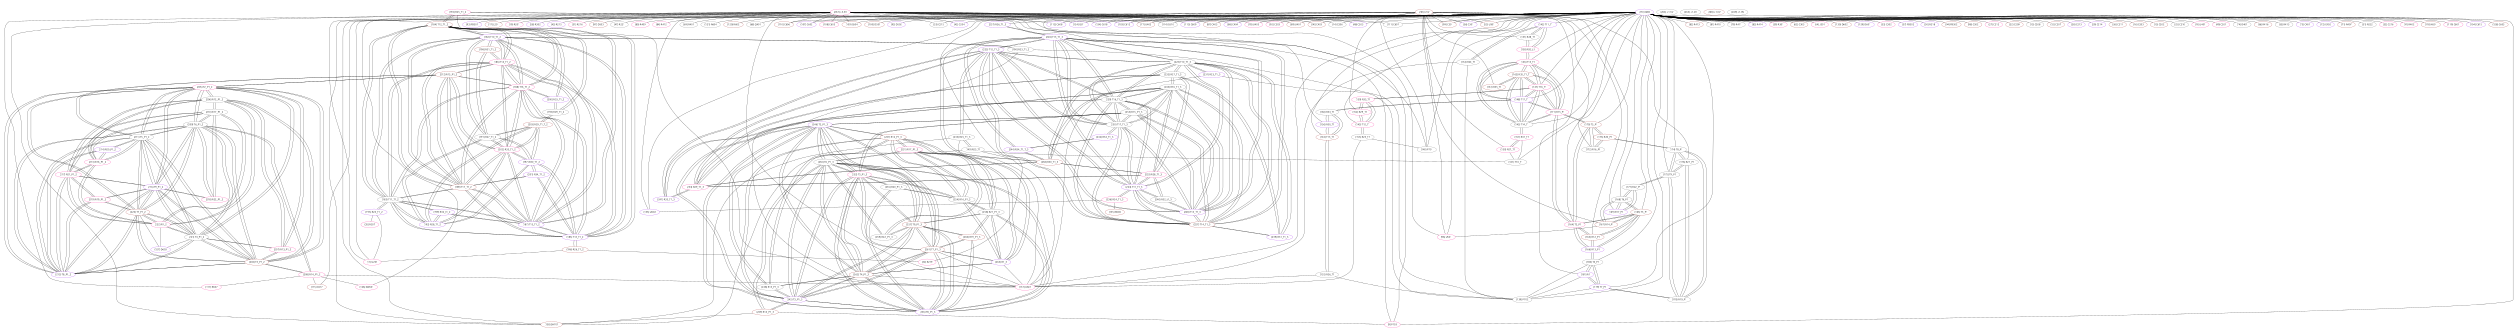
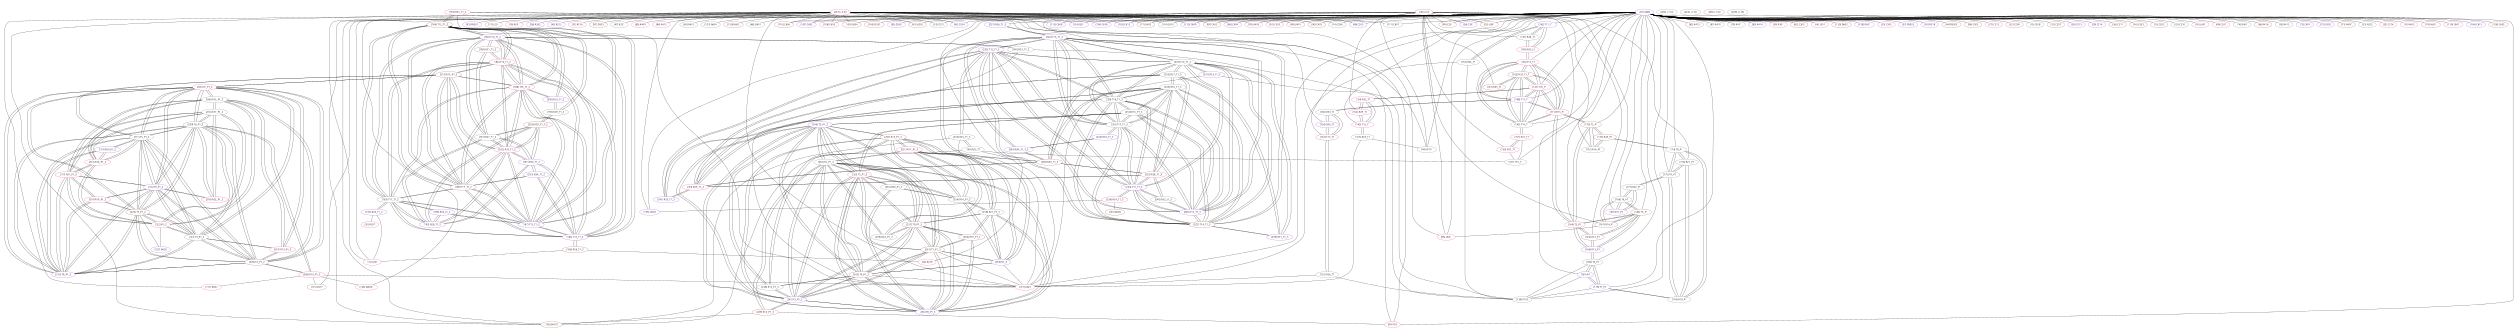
none -> (918, 25)
(178, 243) -> none
